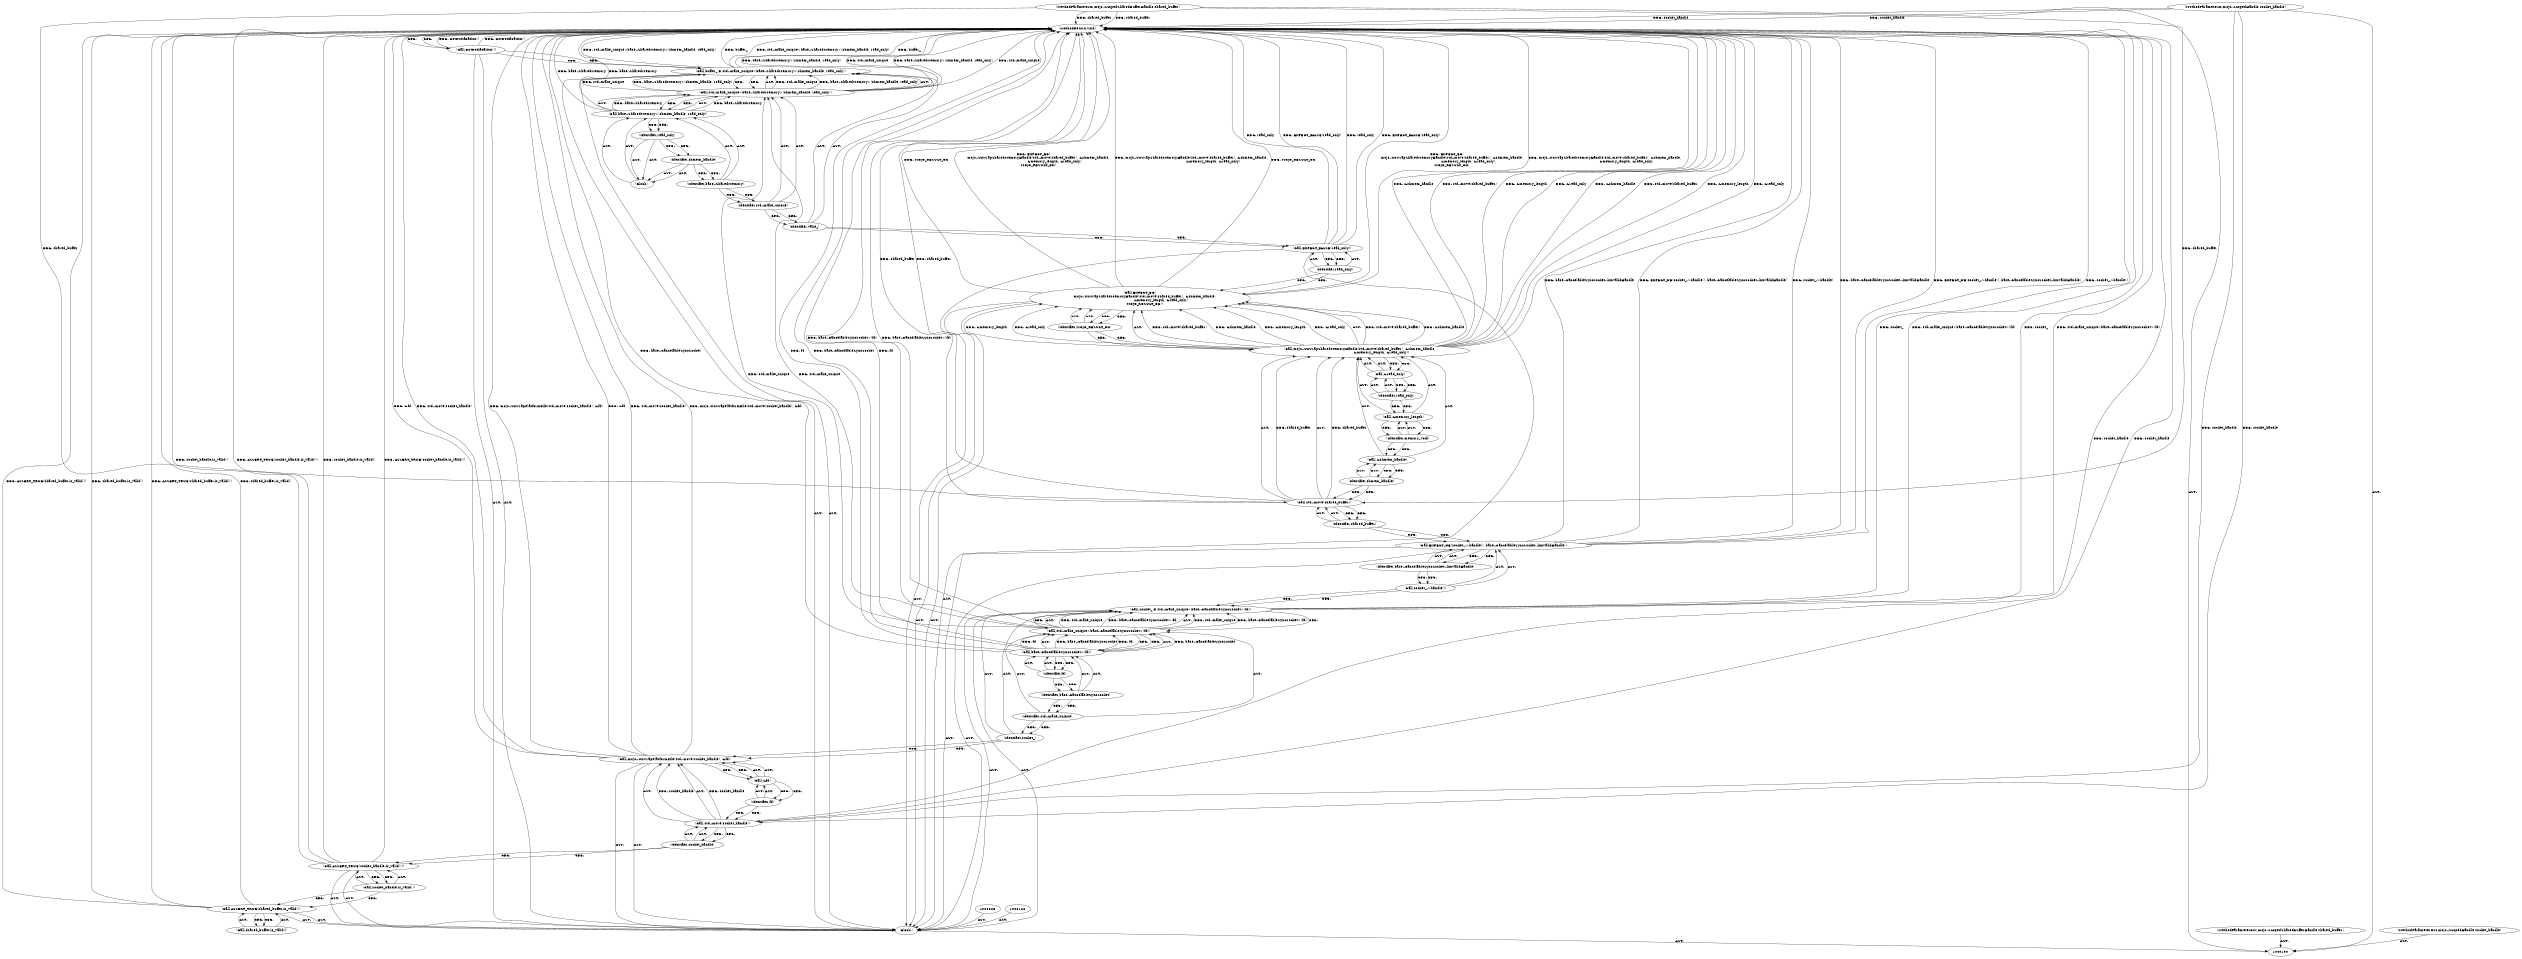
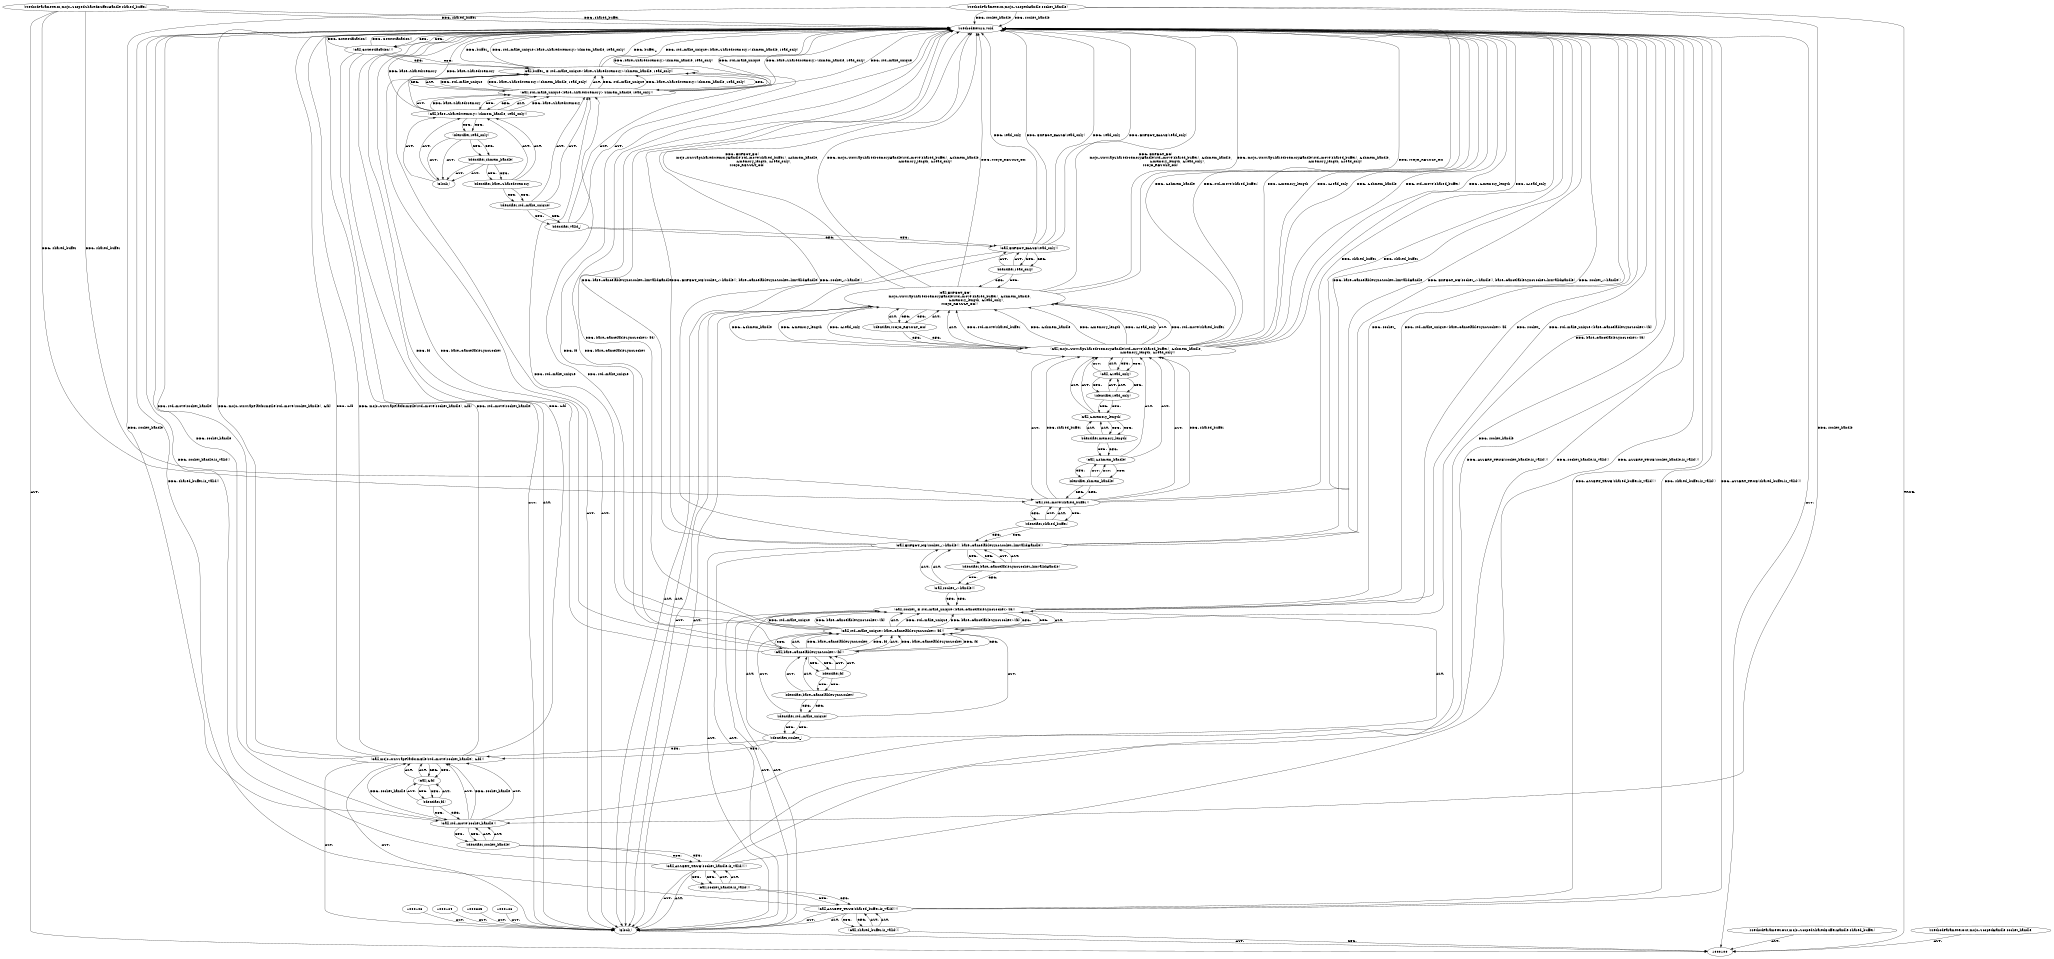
none -> (1808, 101)
(1408, 439) -> (1104, 439)
(2377, 492) -> (1910, 492)
none -> (415, 909)
none -> (445, 909)
none -> (1307, 941)
